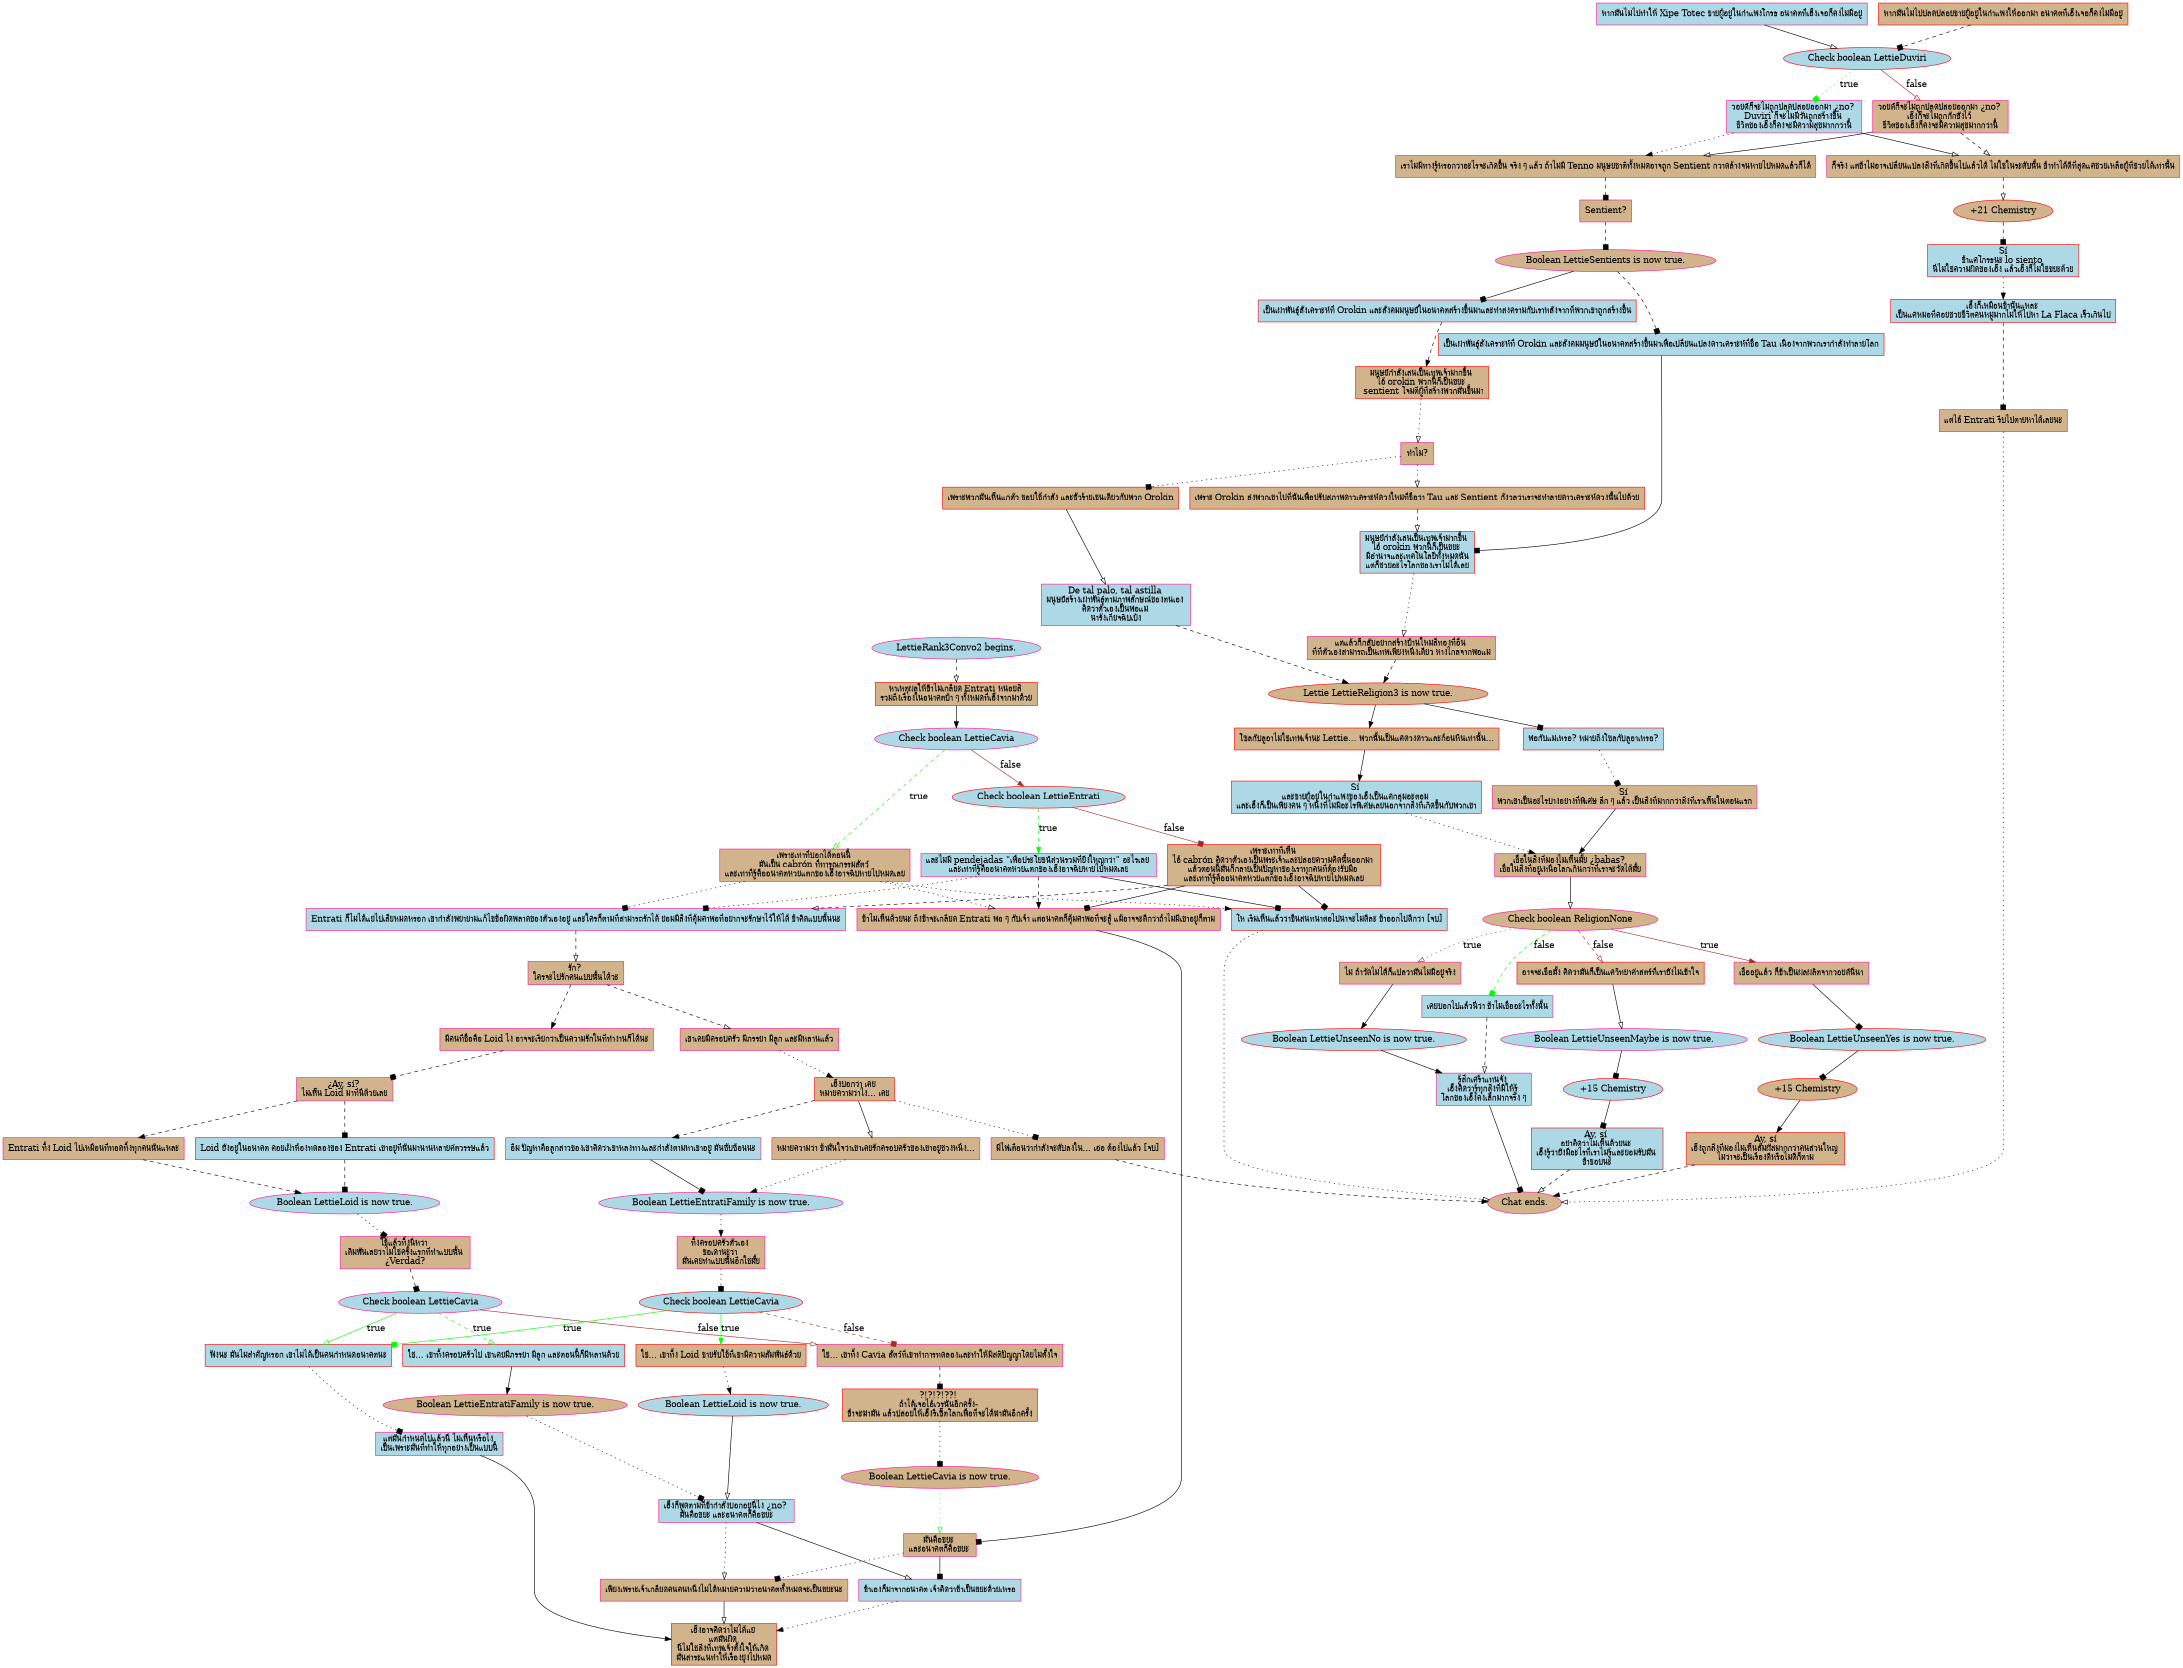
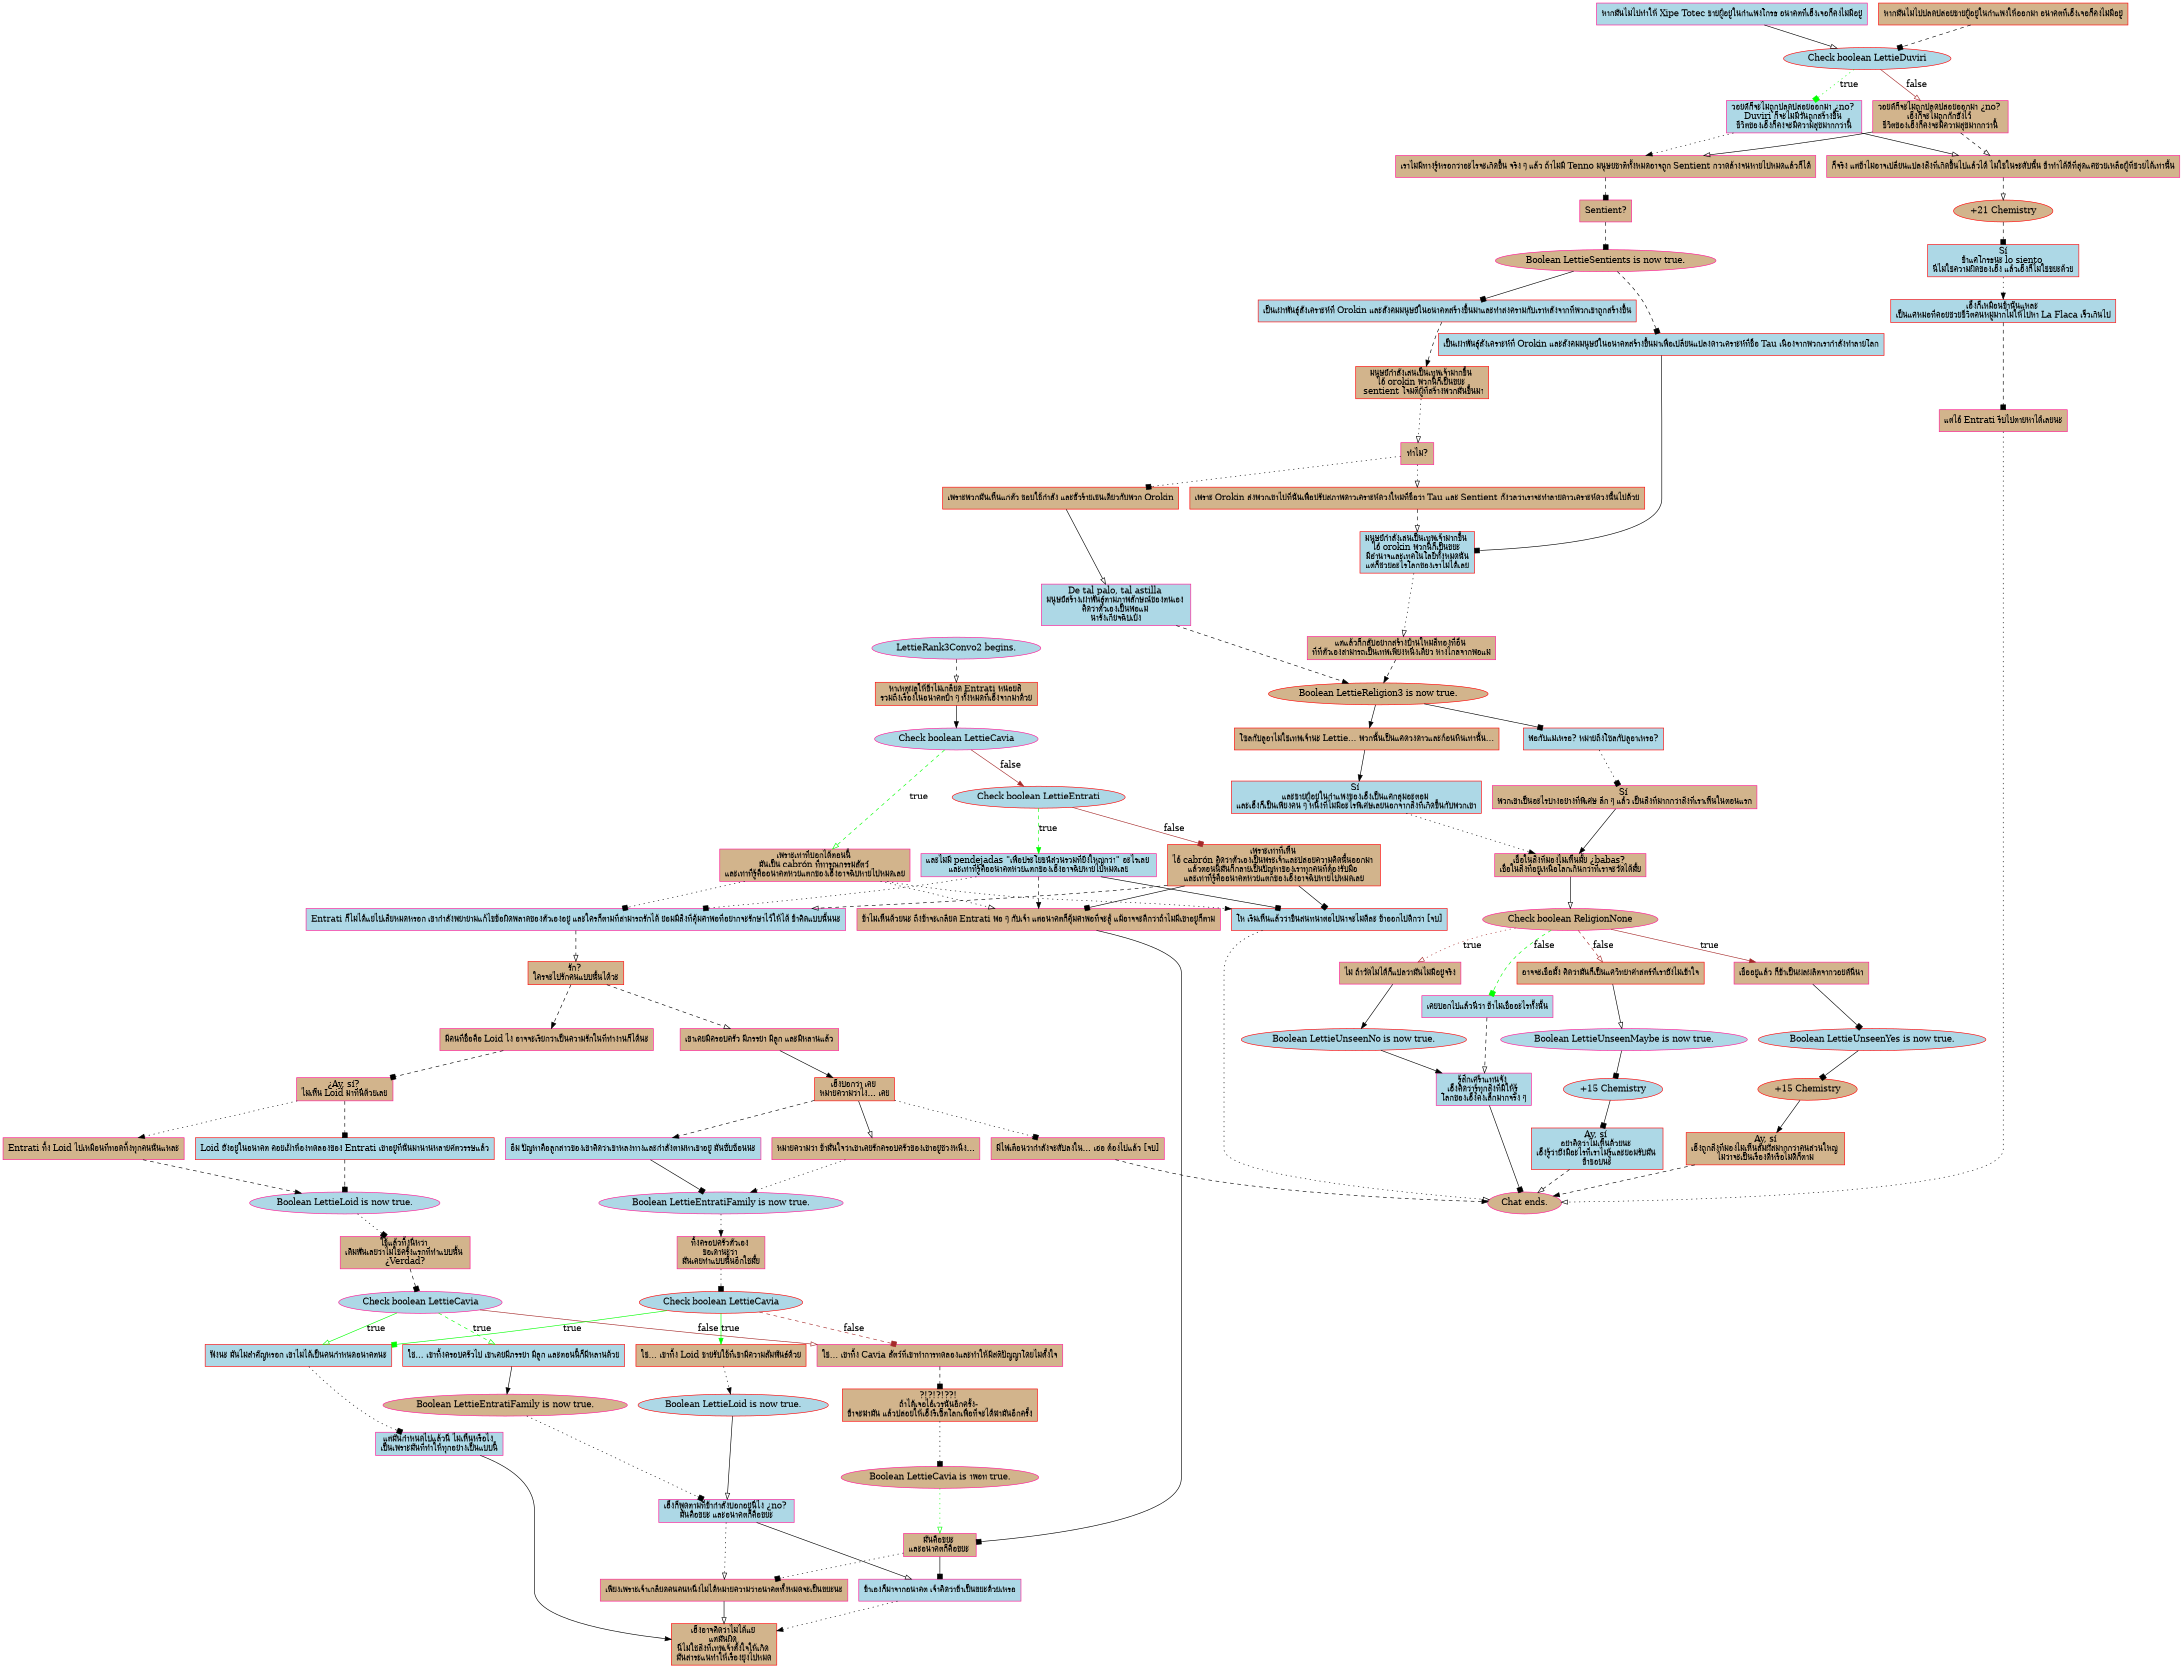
(1378, 694) -> (1378, 694)
(576, 973) -> (576, 973)
(804, 1063) -> (804, 1063)
(221, 1119) -> (221, 1119)
(940, 1477) -> (940, 1477)
